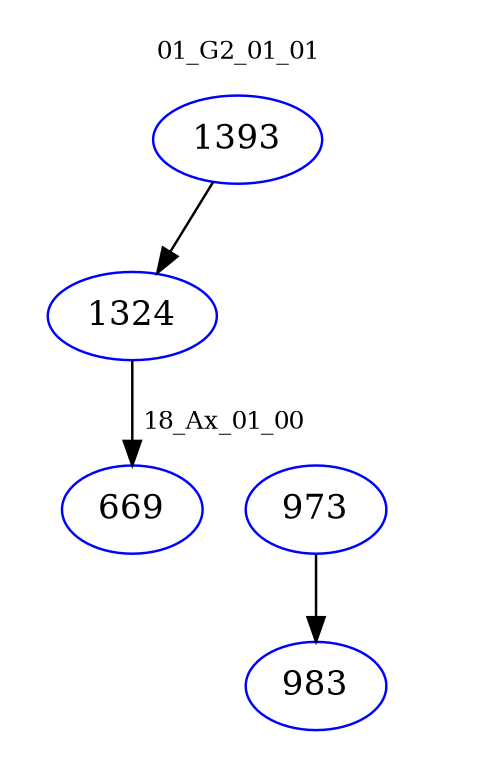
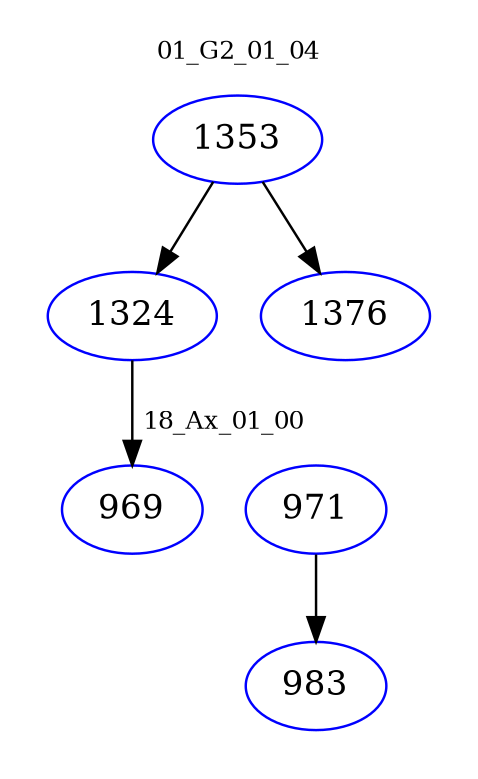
(239, 53) -> (239, 53)
(238, 140) -> (238, 140)
none -> (345, 316)
(132, 510) -> (132, 510)
(316, 510) -> (316, 510)
